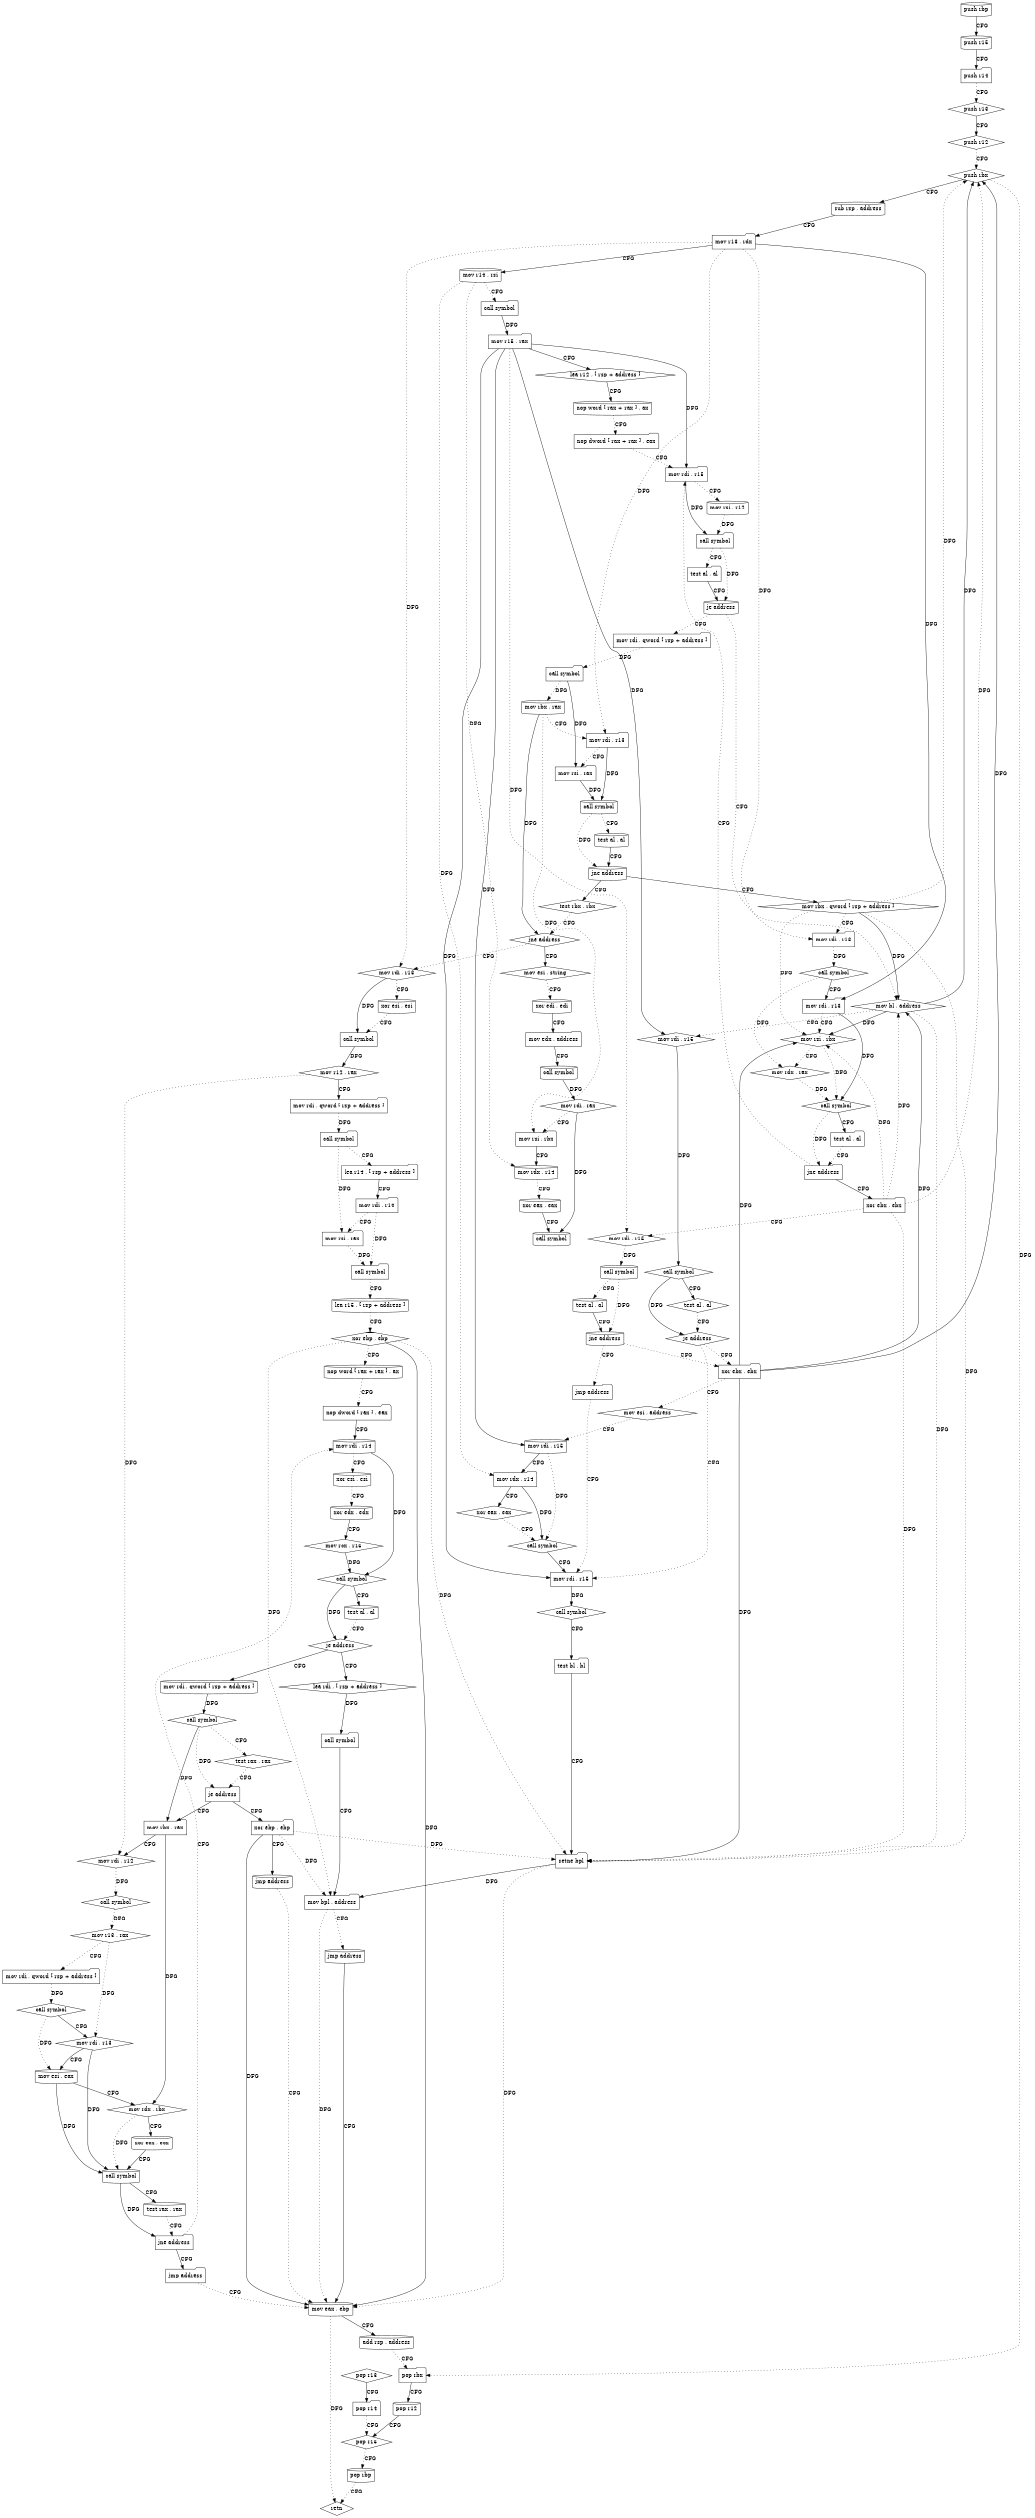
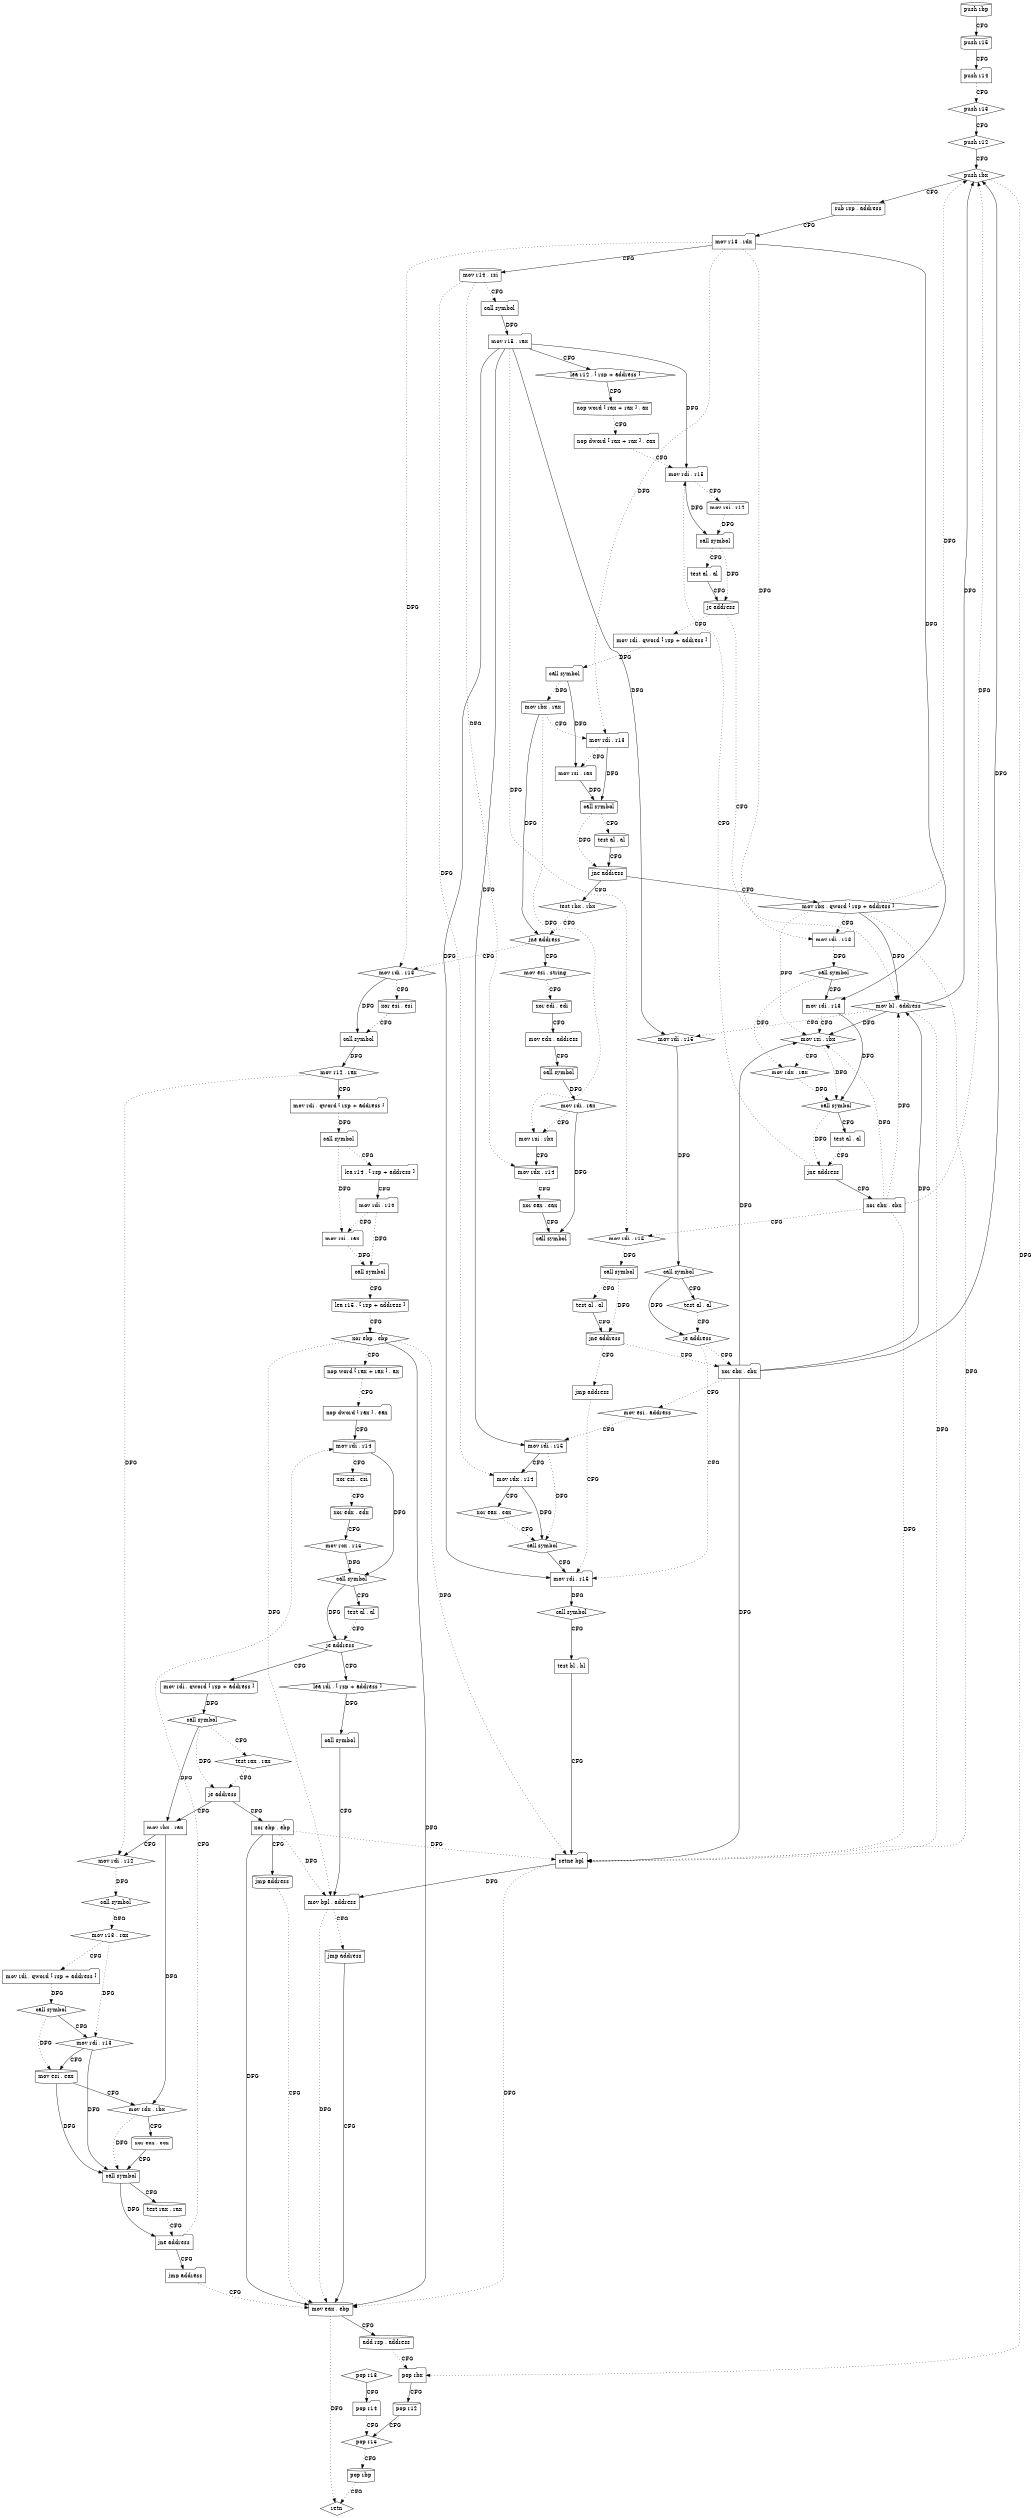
(976, 157) -> (976, 157)
